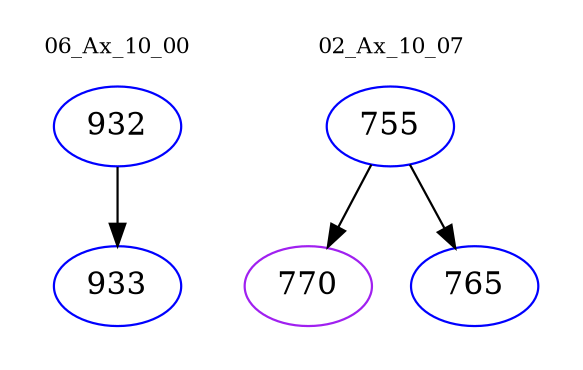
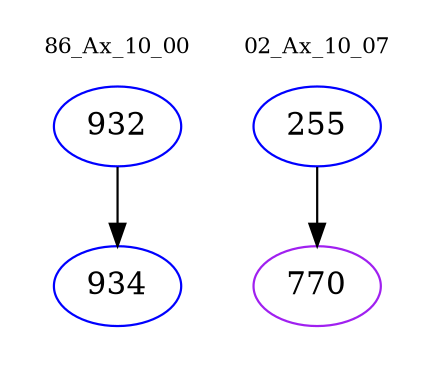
(118, 48) -> (118, 48)
(390, 126) -> (317, 126)
(118, 286) -> (118, 286)
(475, 286) -> none
